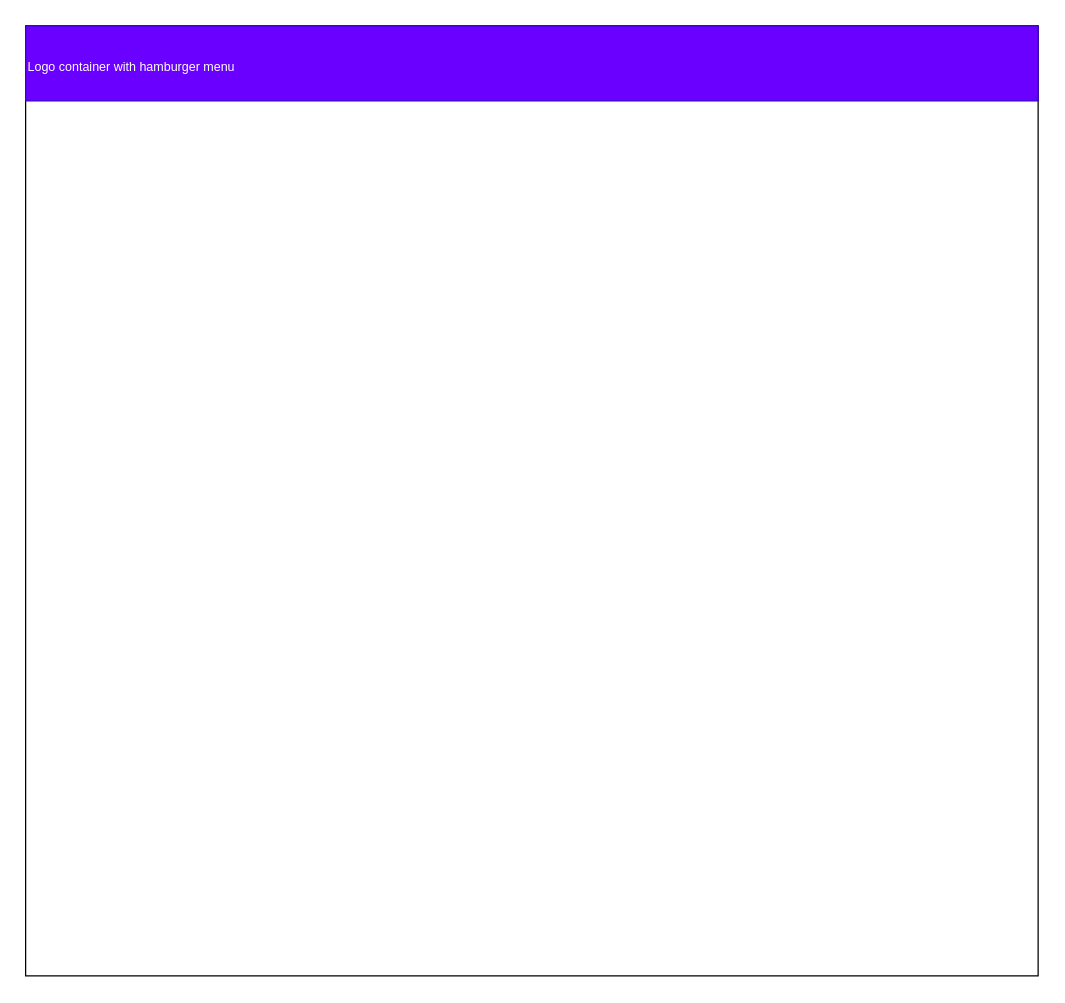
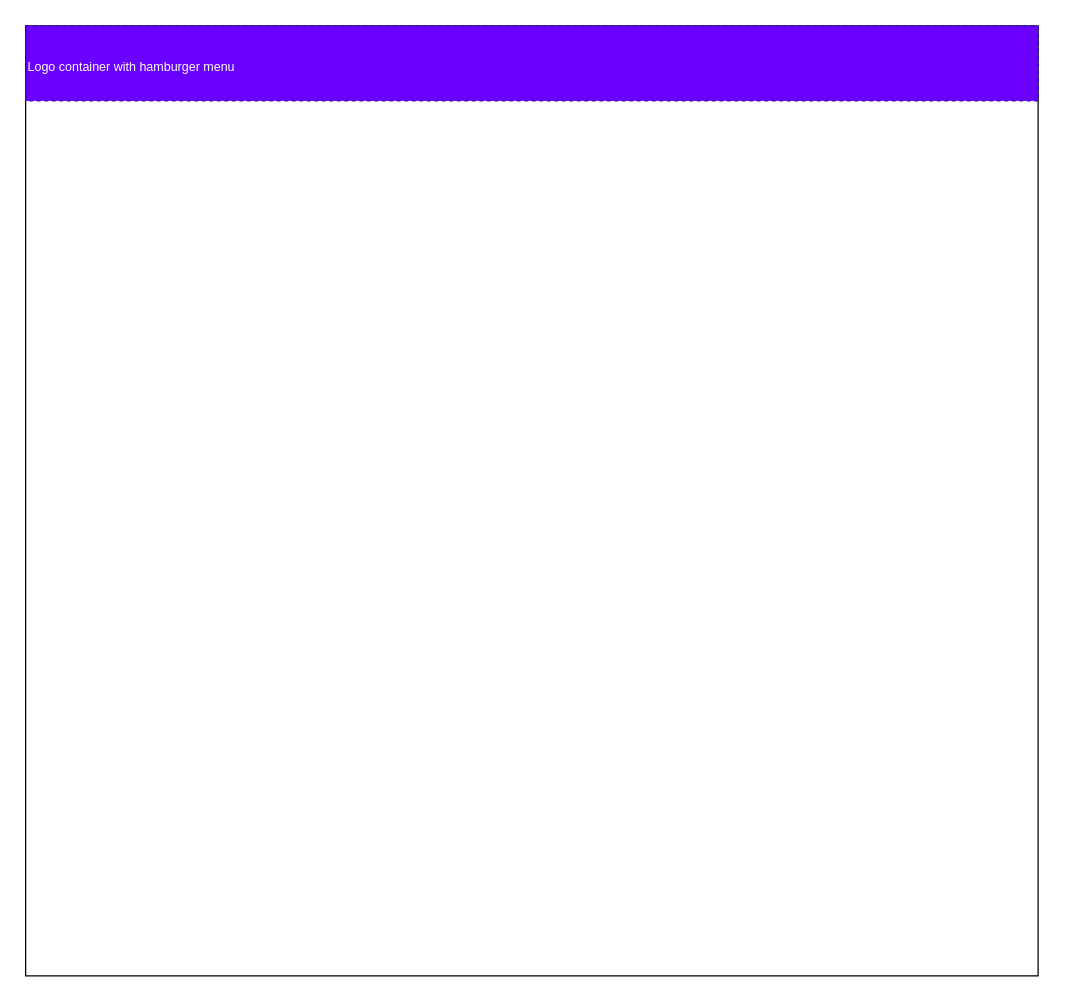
(532, 63) -> (532, 63)
